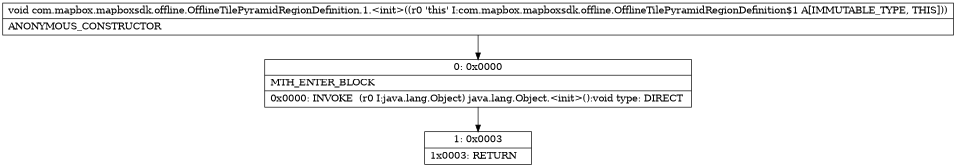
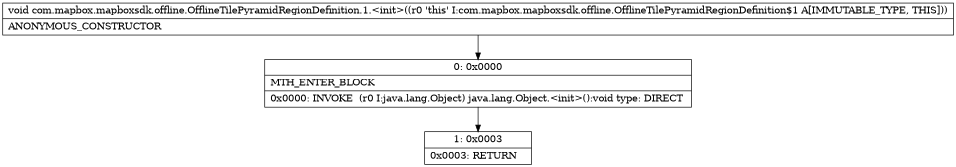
(478, 156) -> (478, 156)
